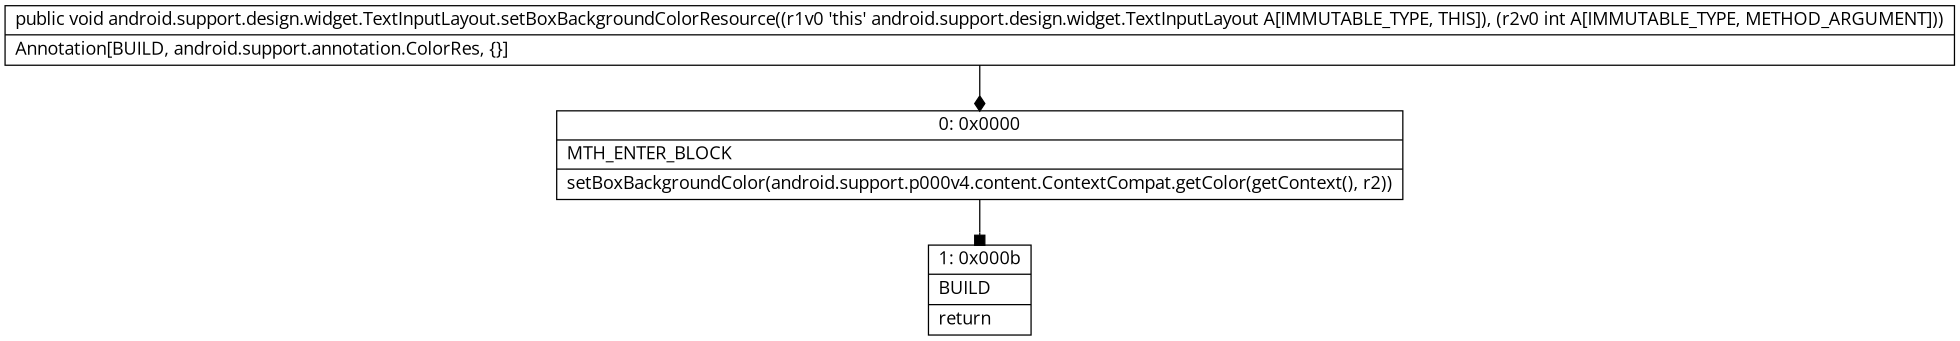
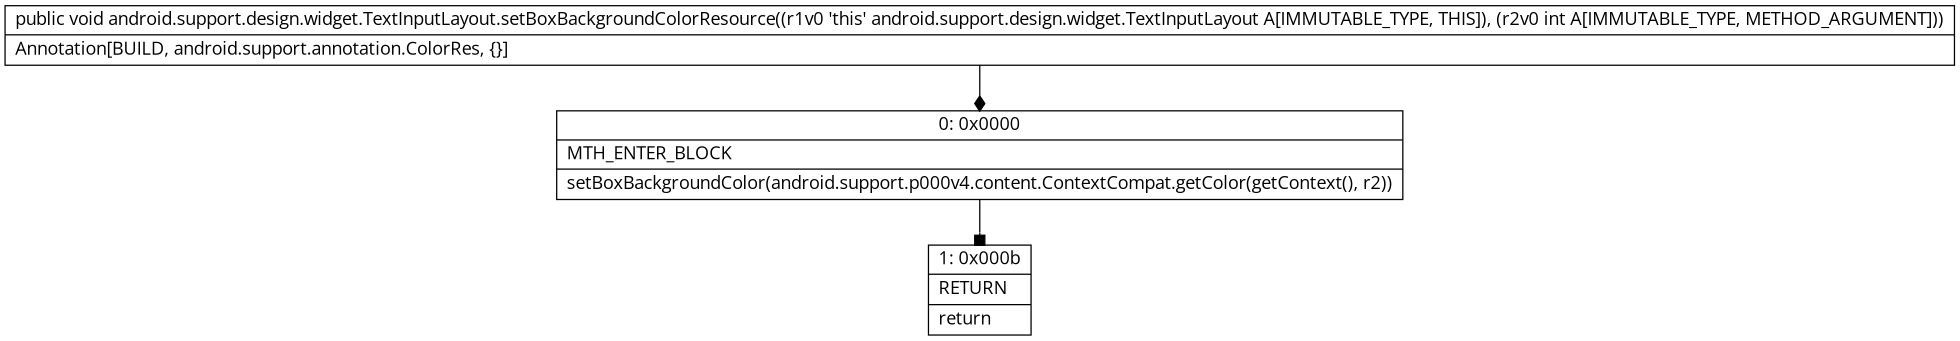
(965, 289) -> (973, 289)
